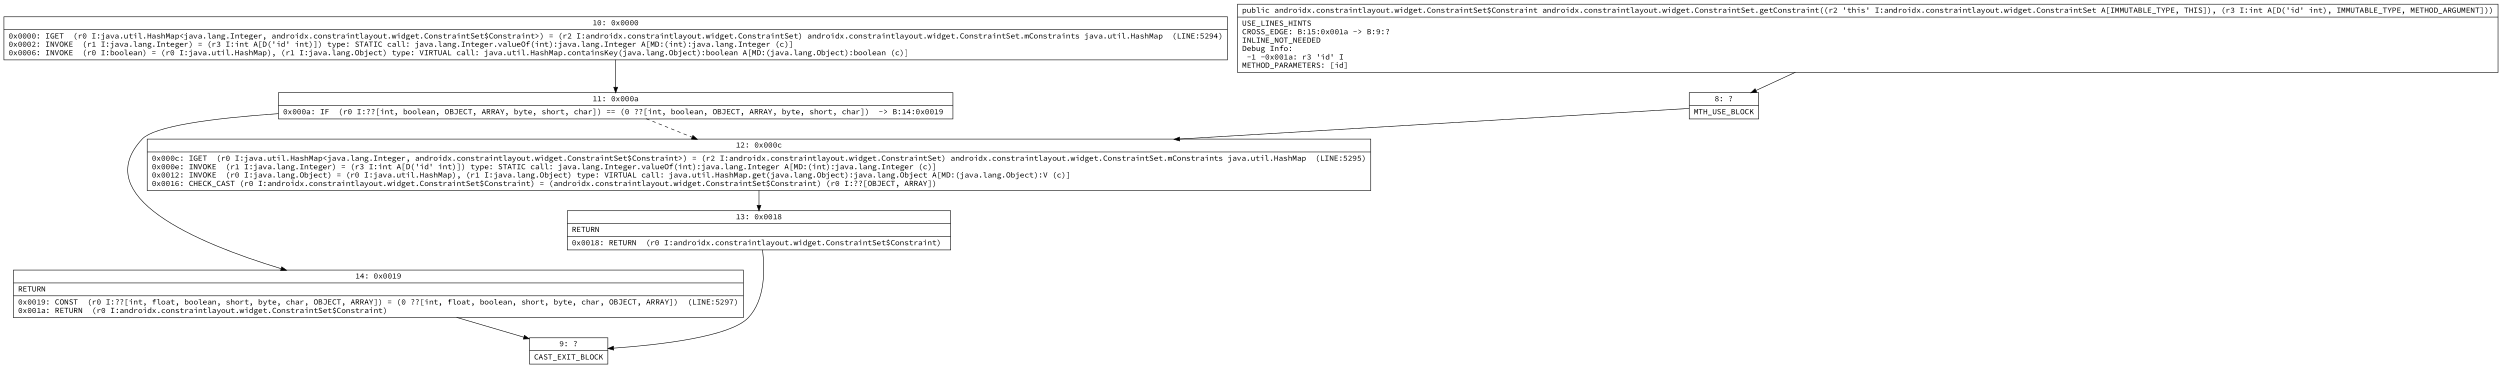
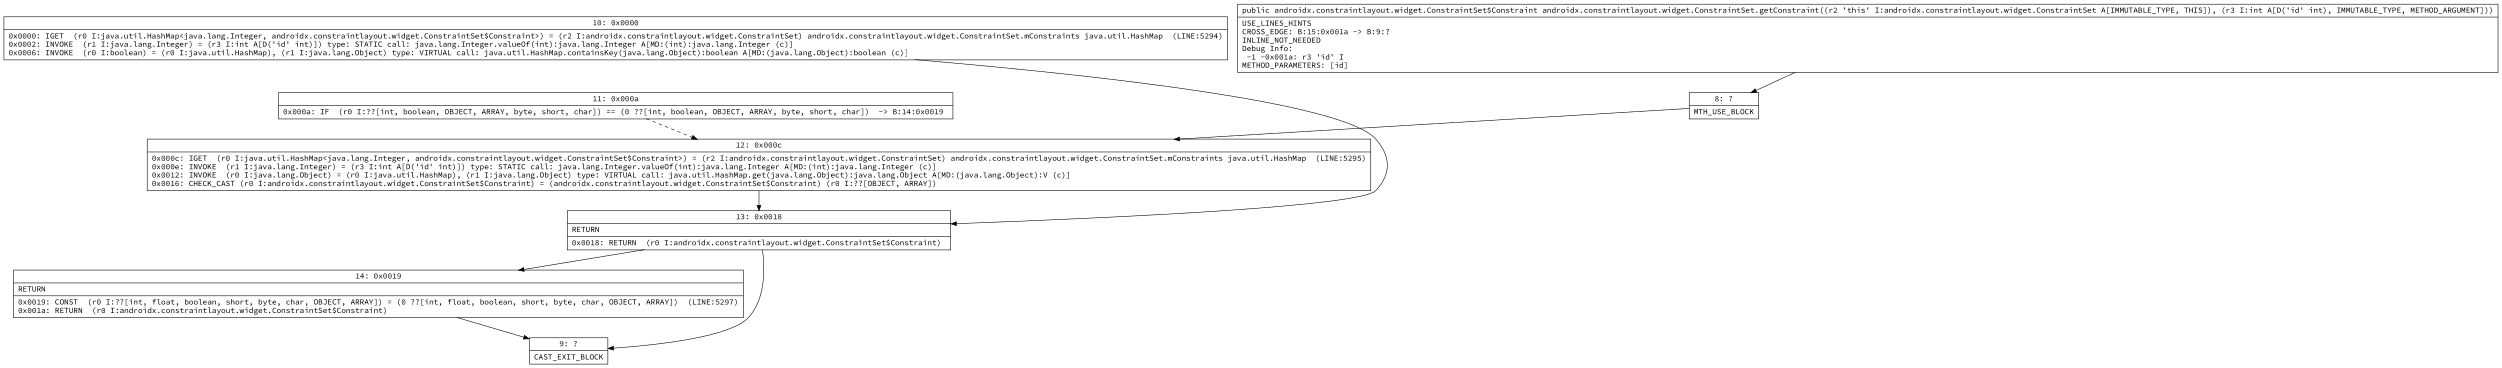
(616, 73) -> (1378, 142)
(129, 178) -> (584, 260)
